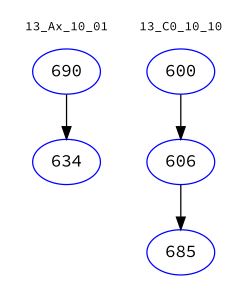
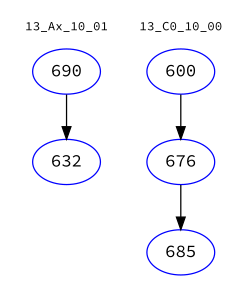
(181, 27) -> (181, 27)
(67, 162) -> (67, 162)
(181, 162) -> (181, 162)
